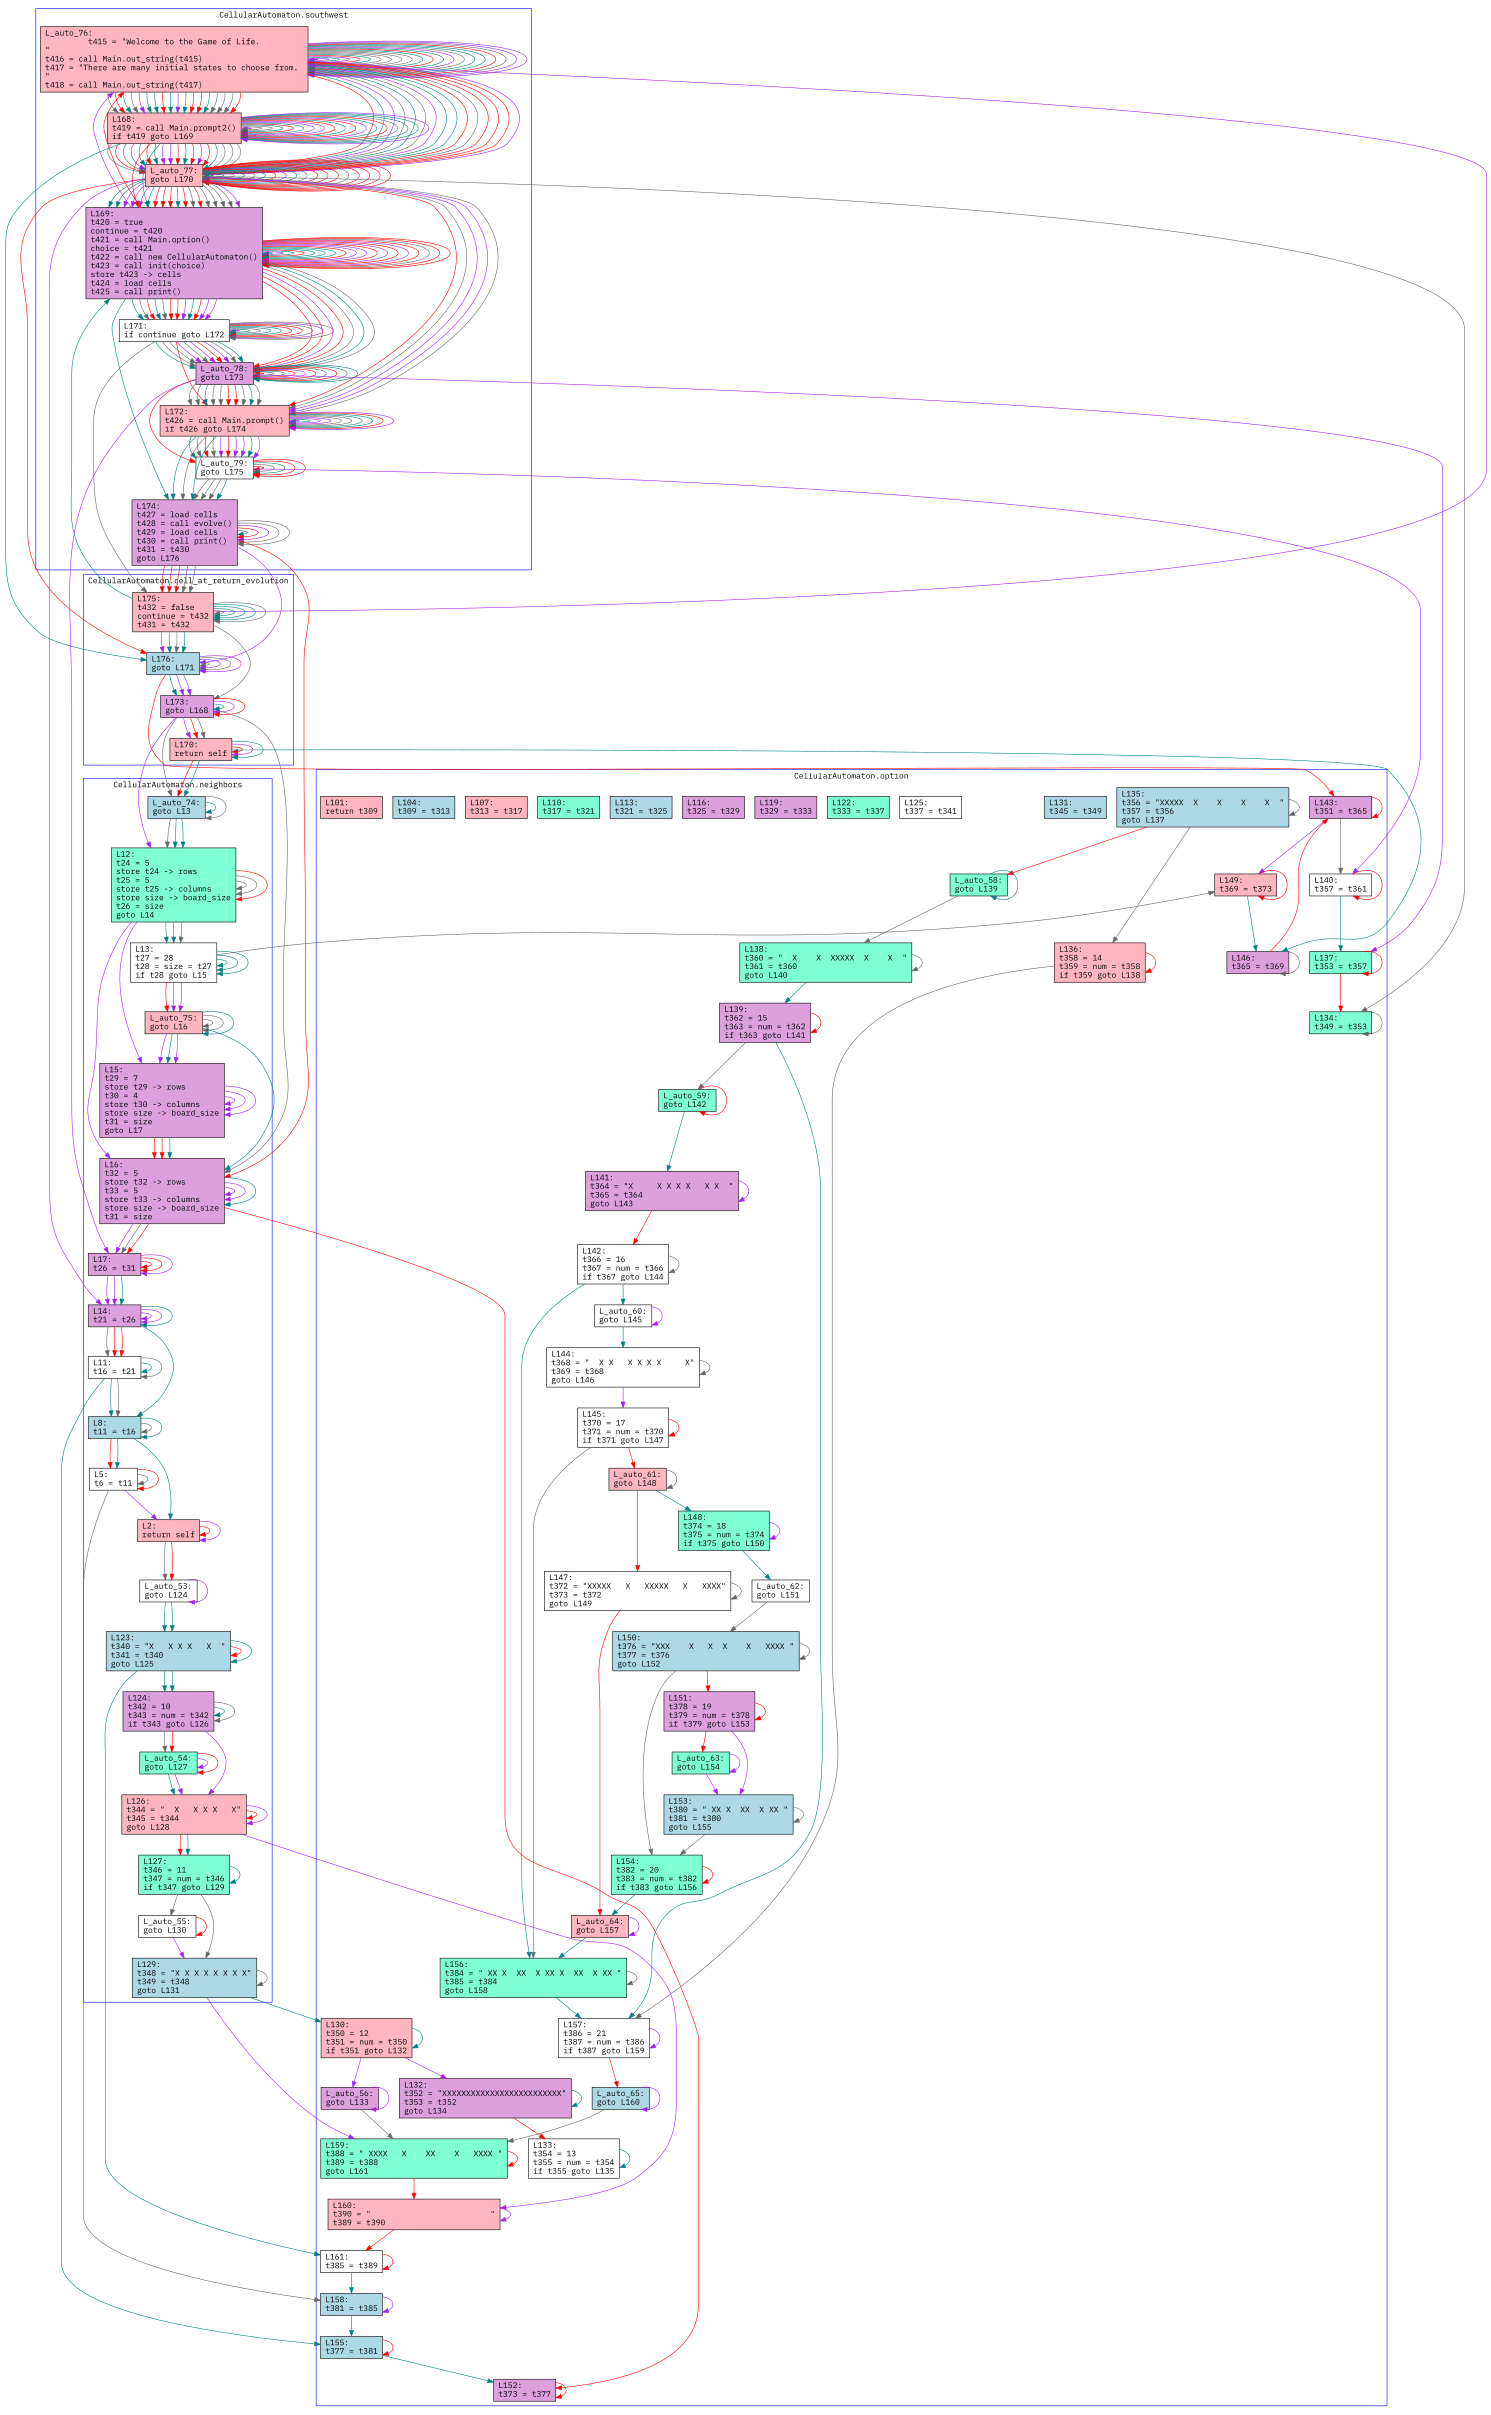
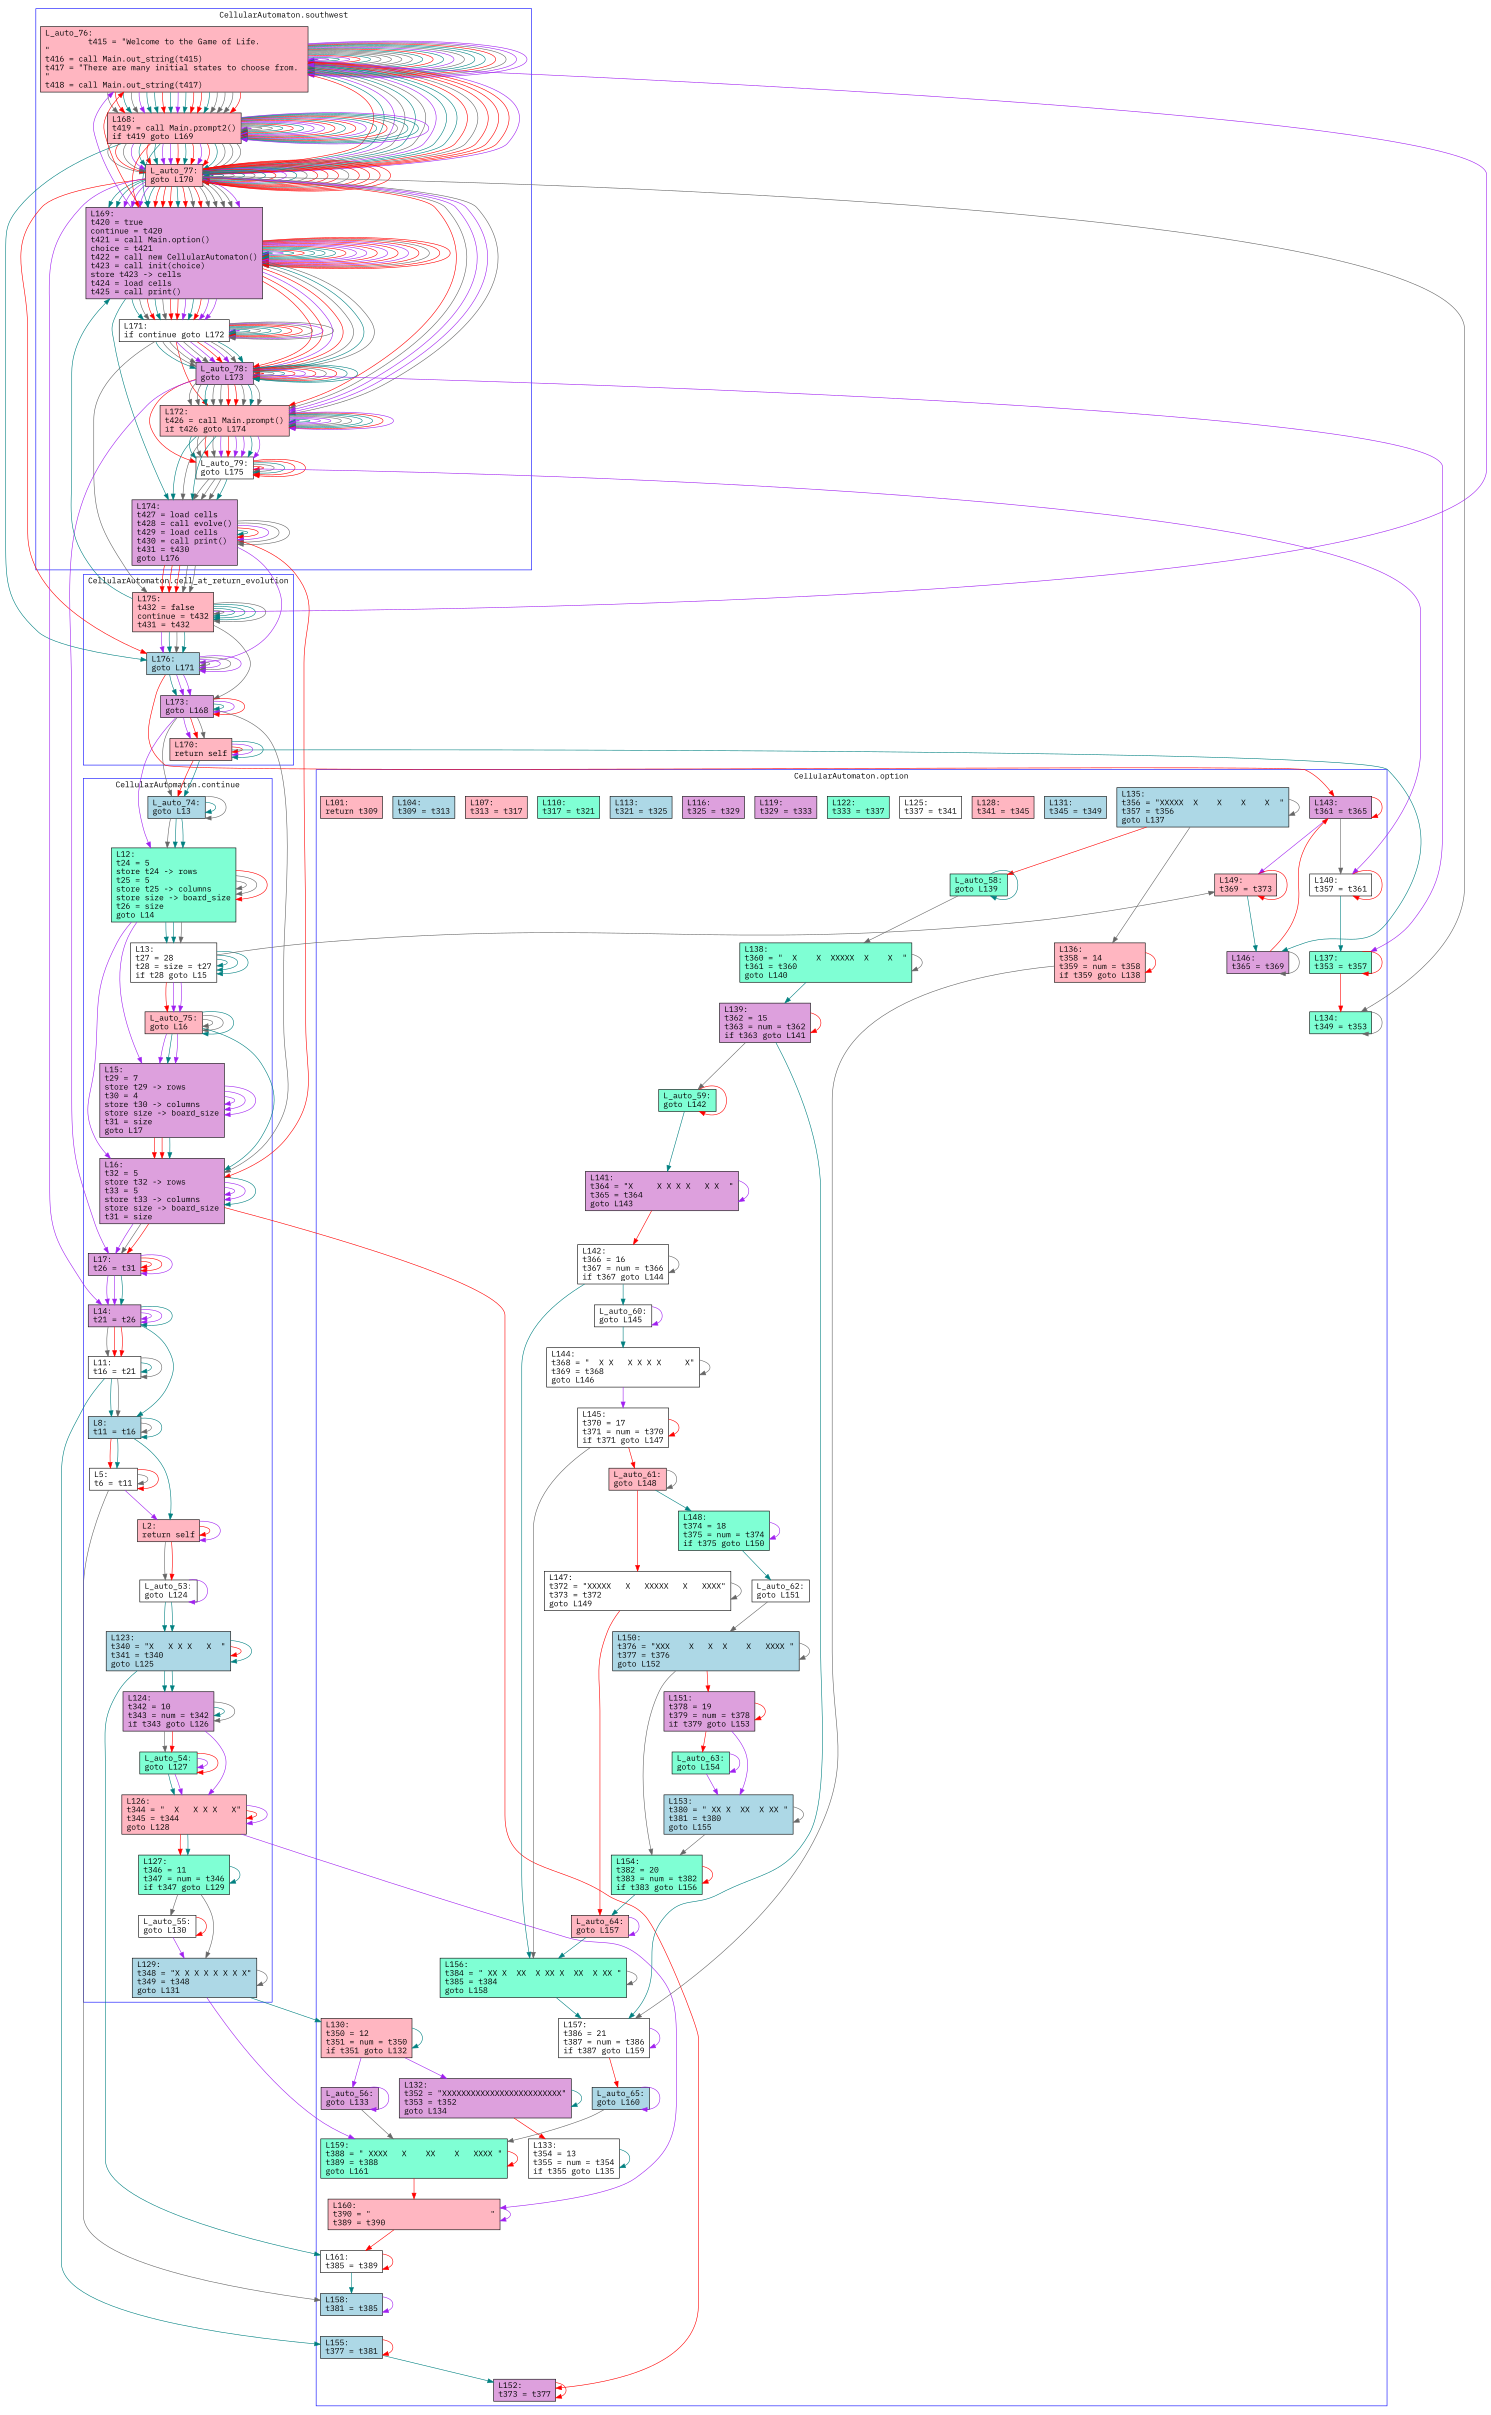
(178, 785) -> (178, 785)
none -> (1003, 807)
(1341, 807) -> (1341, 807)
(351, 2323) -> none
